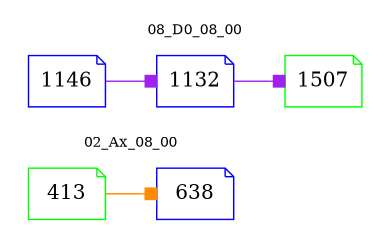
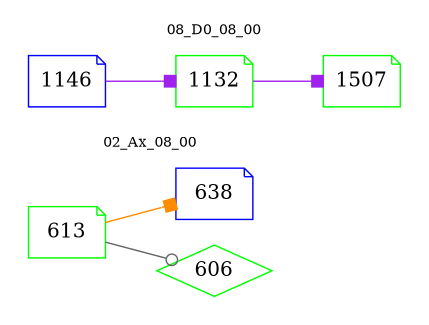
(195, 81) -> (214, 81)
(67, 194) -> (67, 232)
none -> (214, 271)
